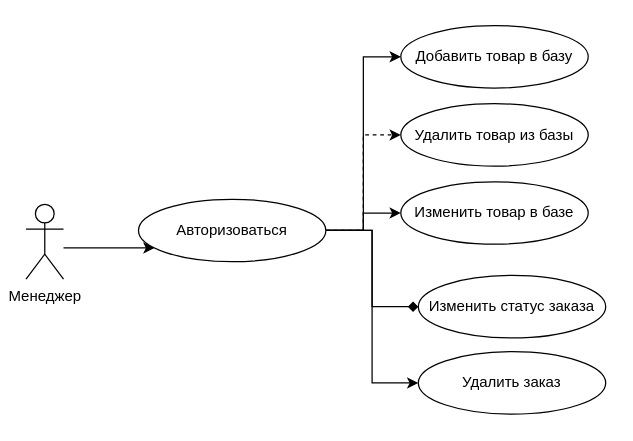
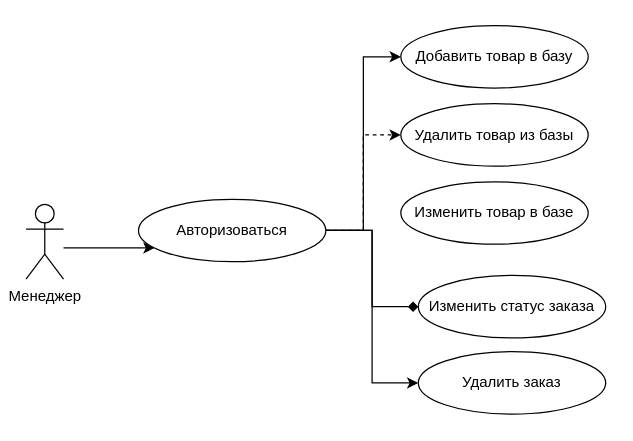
(378, 213) -> none
